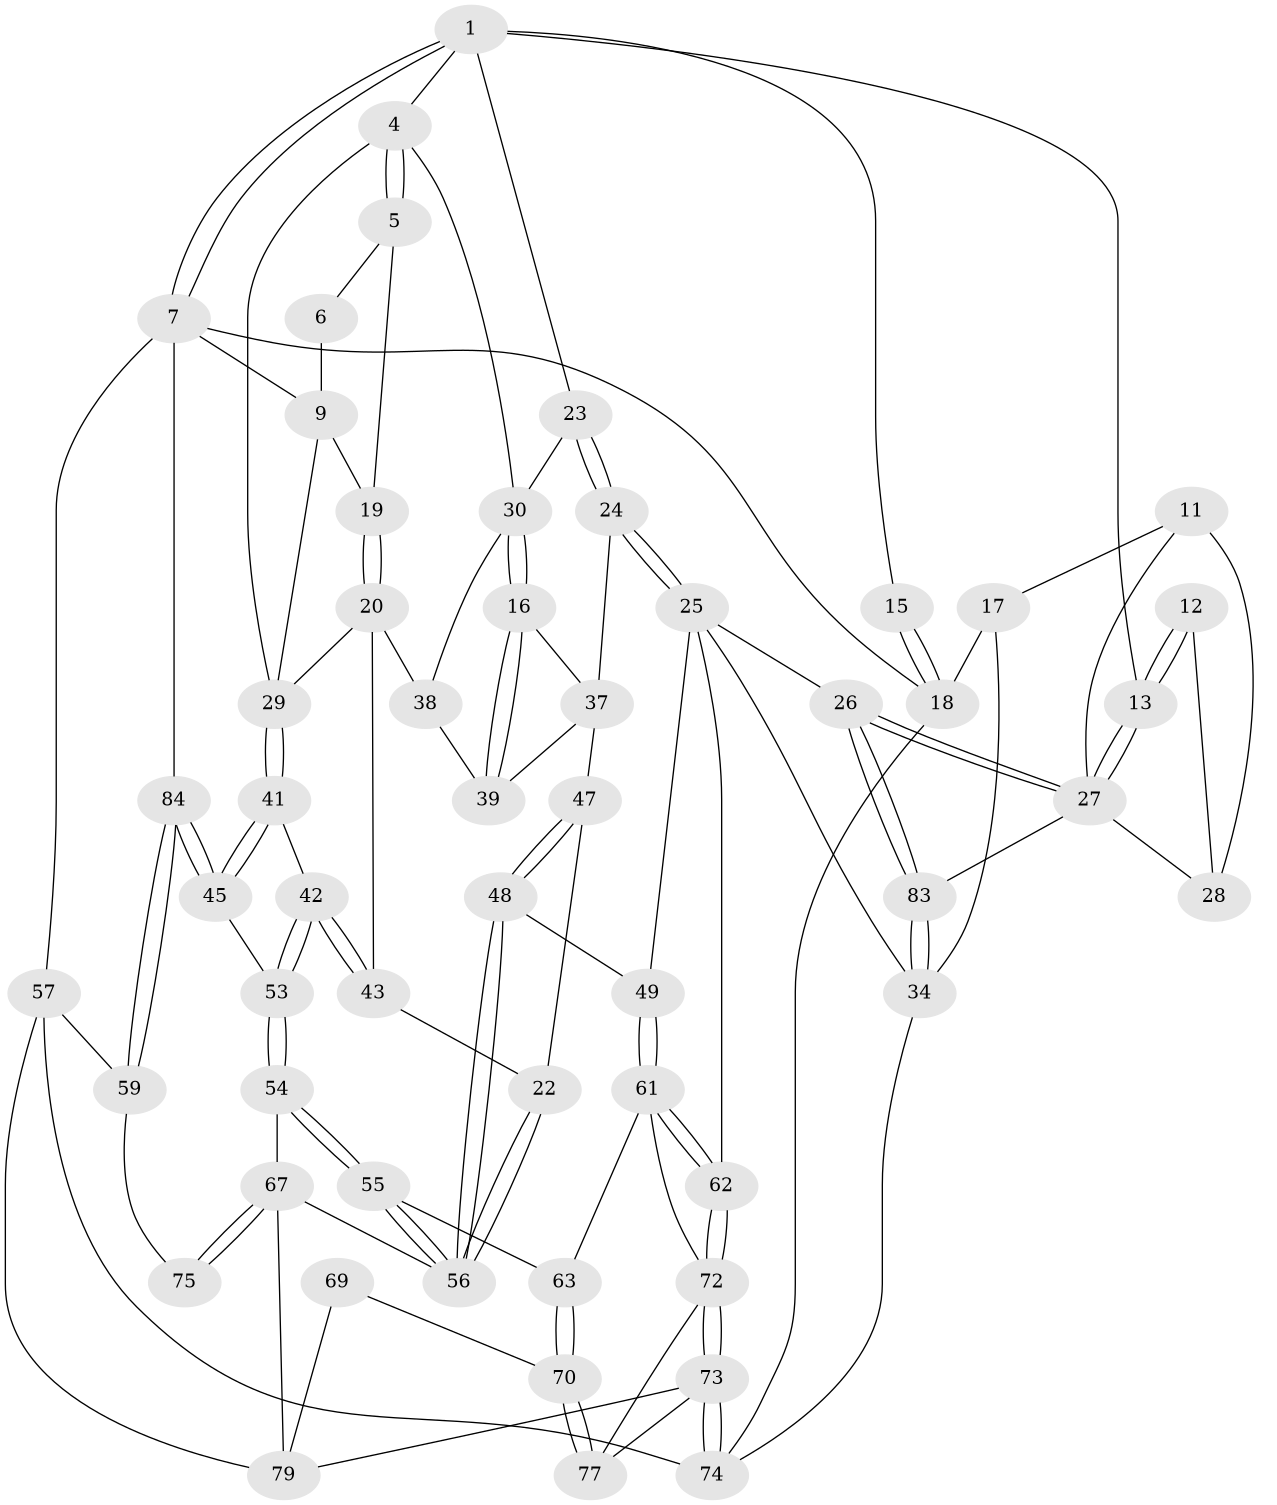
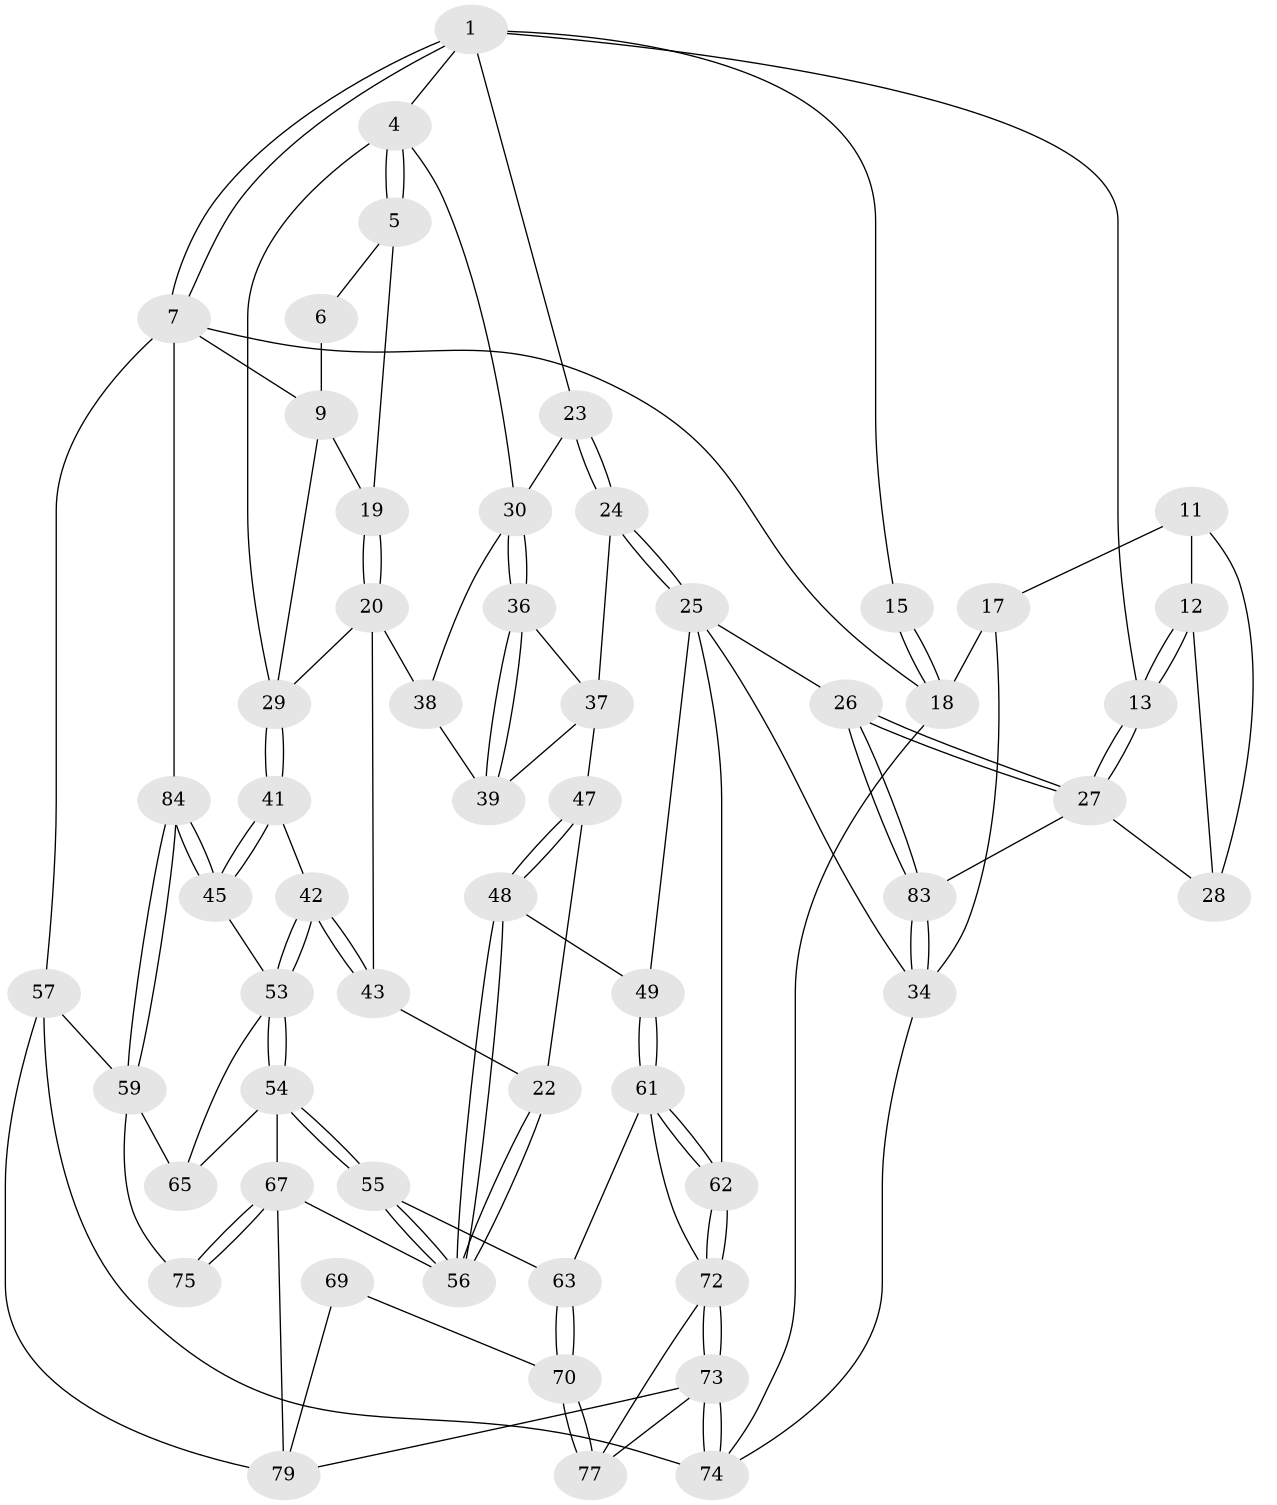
(519, 608) -> (519, 608)
(1104, 646) -> (1192, 560)
none -> (181, 1186)
